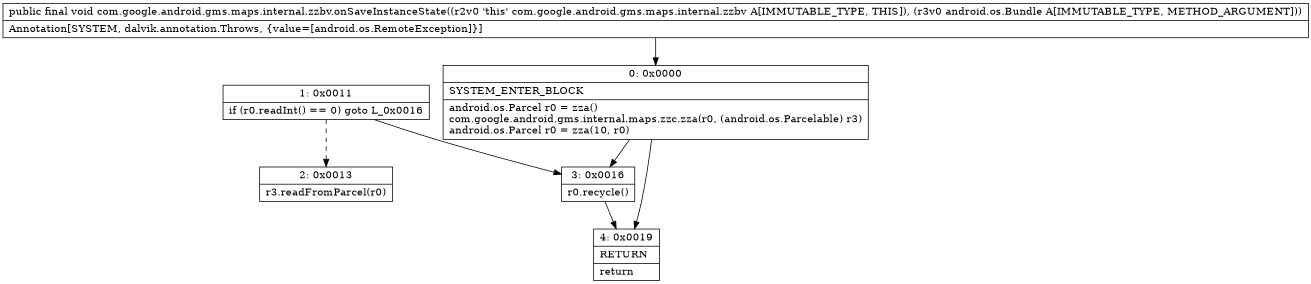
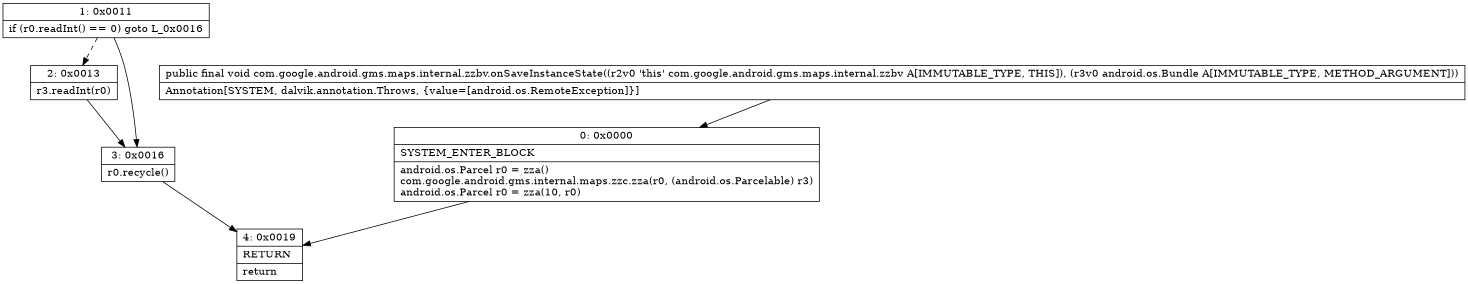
(622, 150) -> (104, 120)
(326, 192) -> (74, 91)
